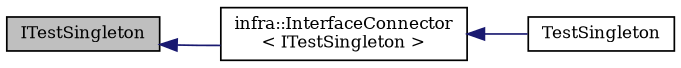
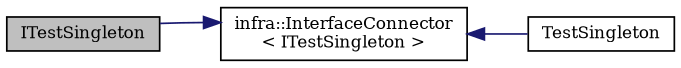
(199, 45) -> (182, 23)
